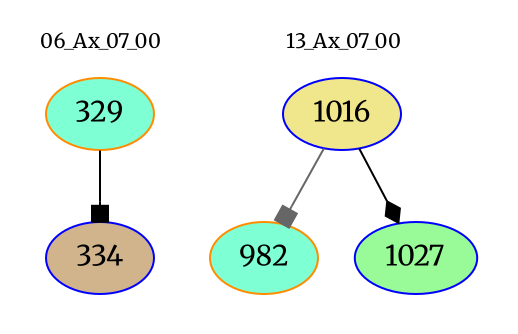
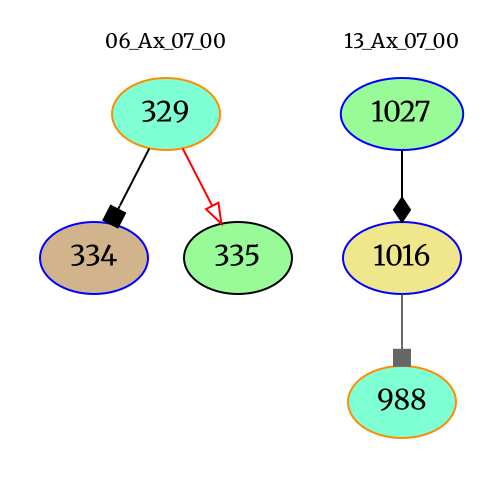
(373, 175) -> (402, 174)
none -> (238, 258)
(264, 258) -> (402, 402)
